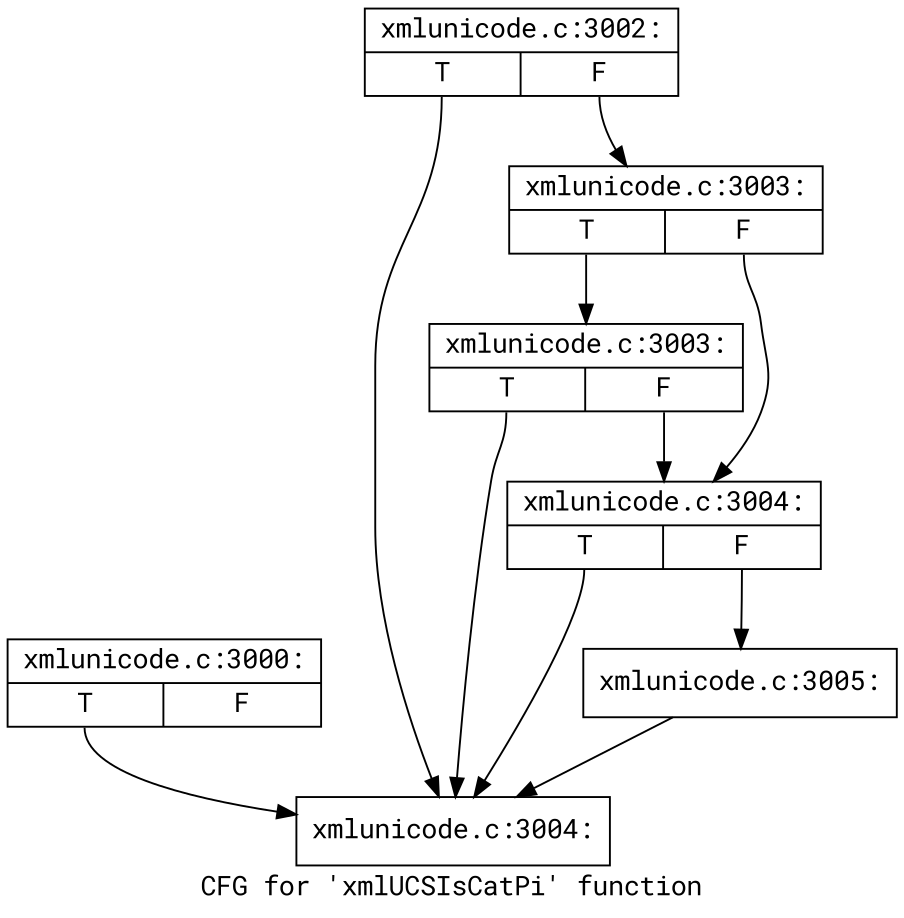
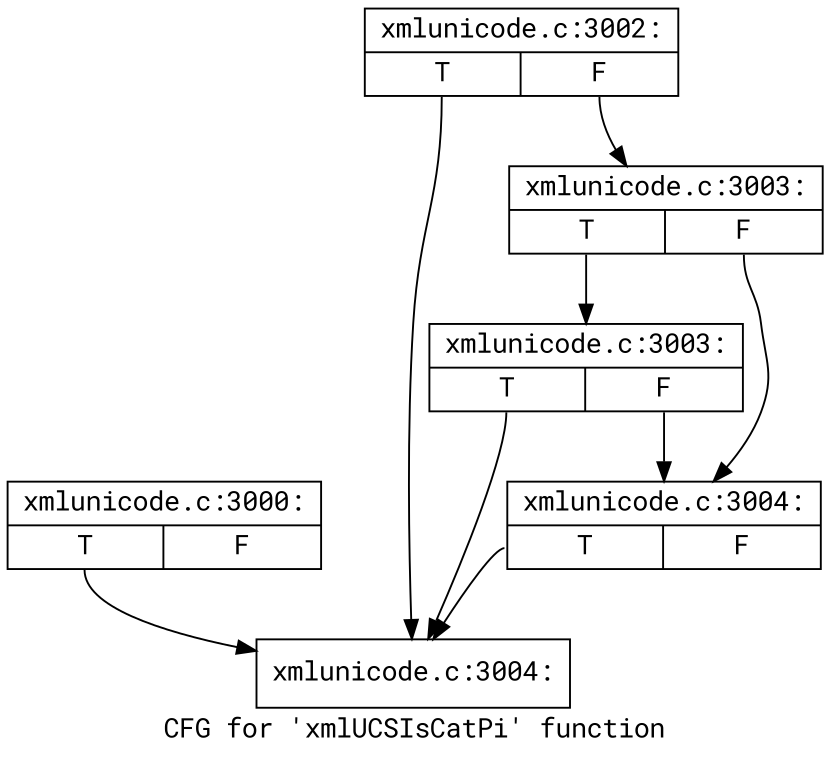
(740, 683) -> none
